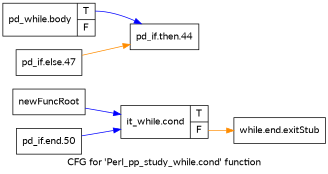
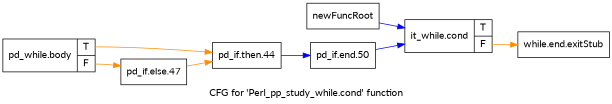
(115, 14) -> (150, 48)
none -> (292, 55)
none -> (104, 64)
